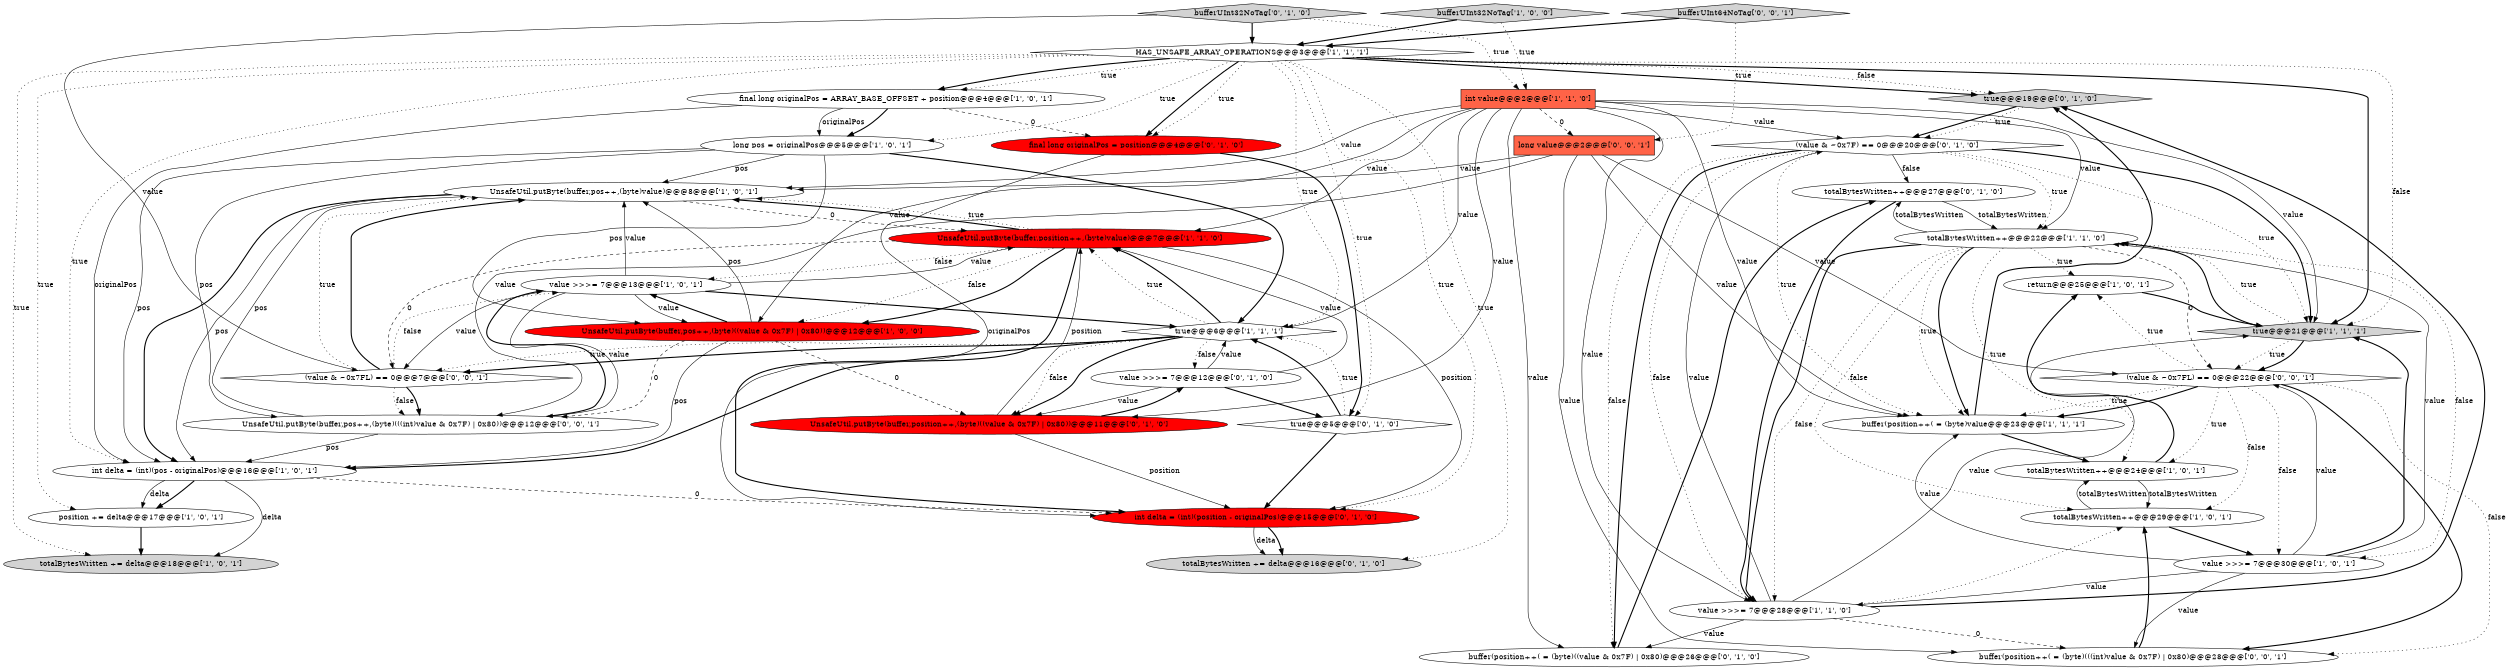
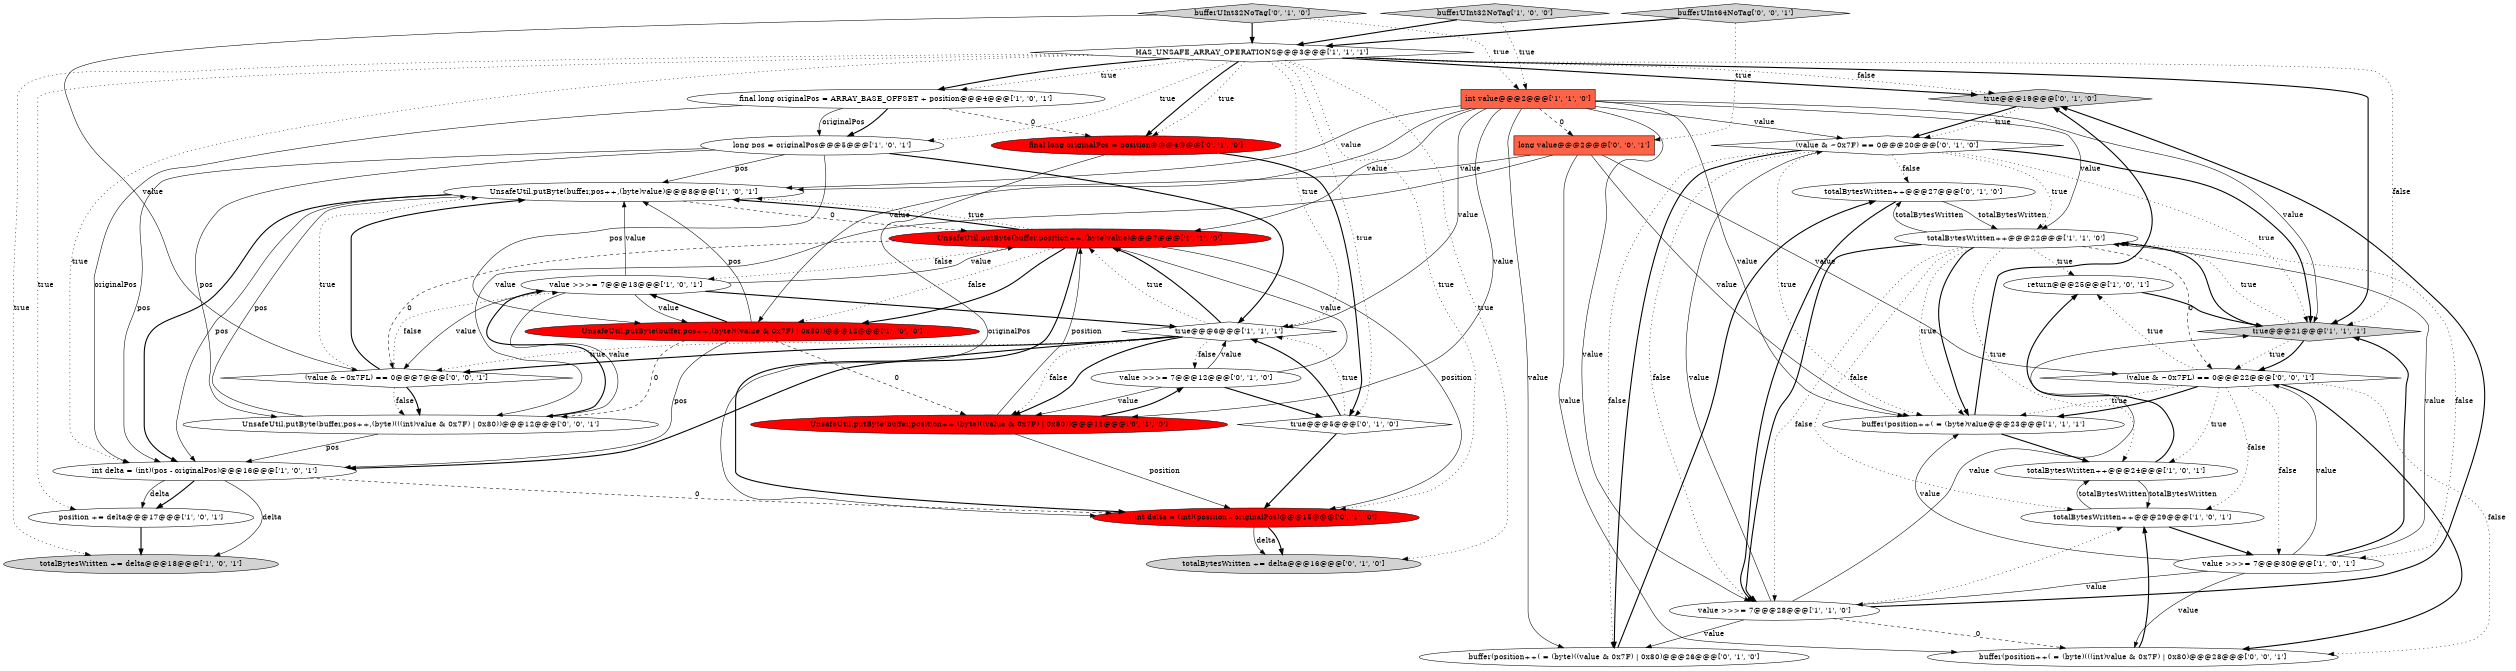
(1899, 166) -> (1899, 166)
